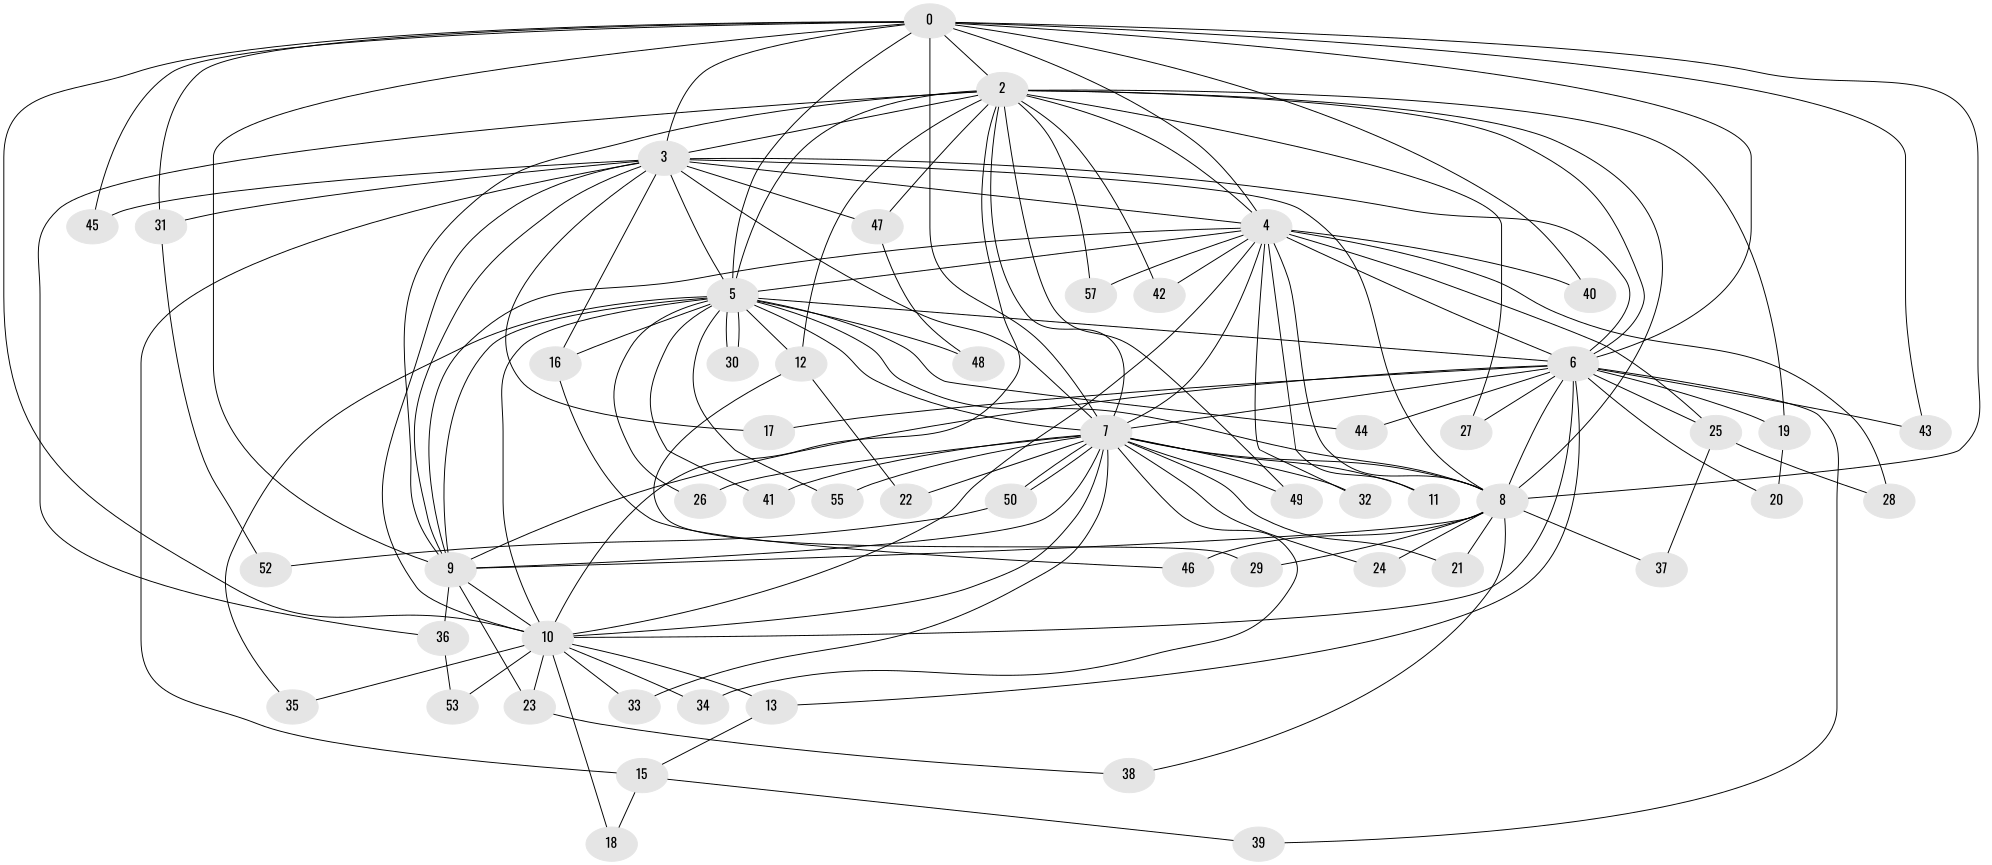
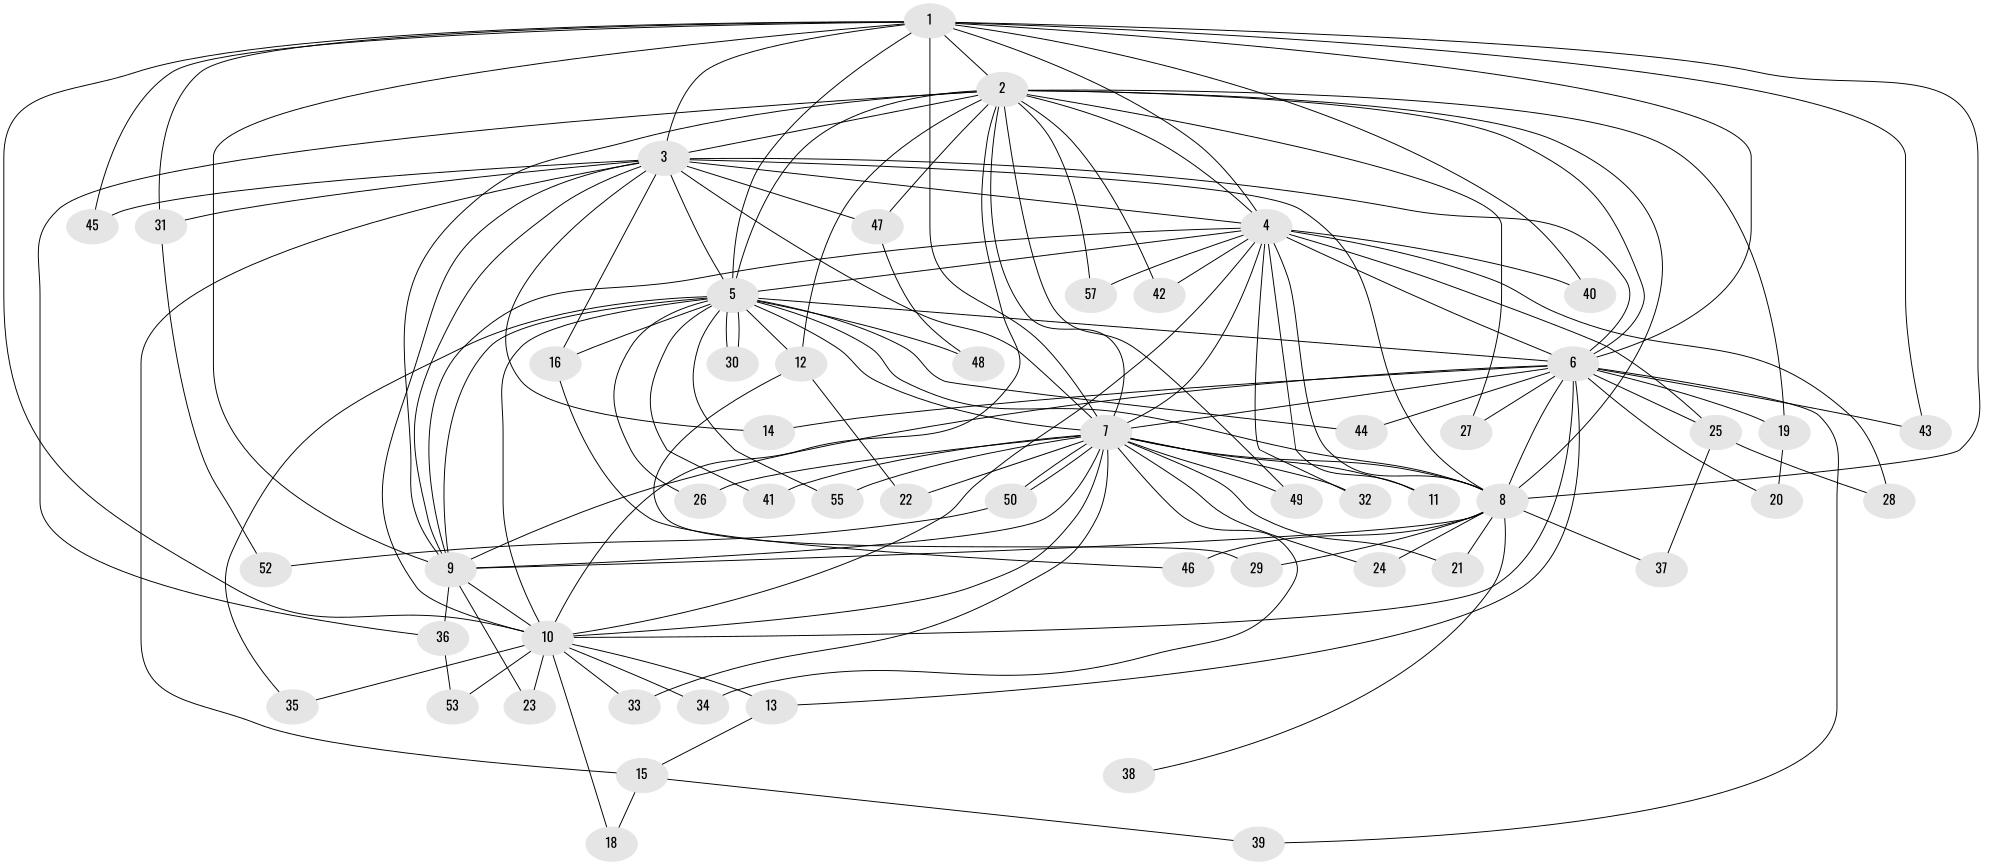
(930, 21) -> (930, 21)
(769, 433) -> (769, 433)
(827, 753) -> none
